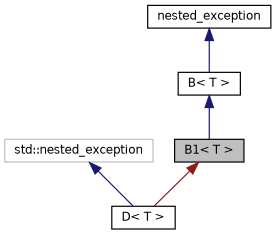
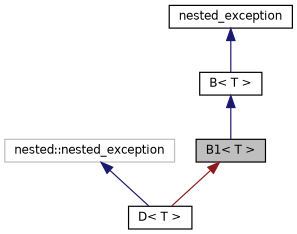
(79, 151) -> (90, 151)
